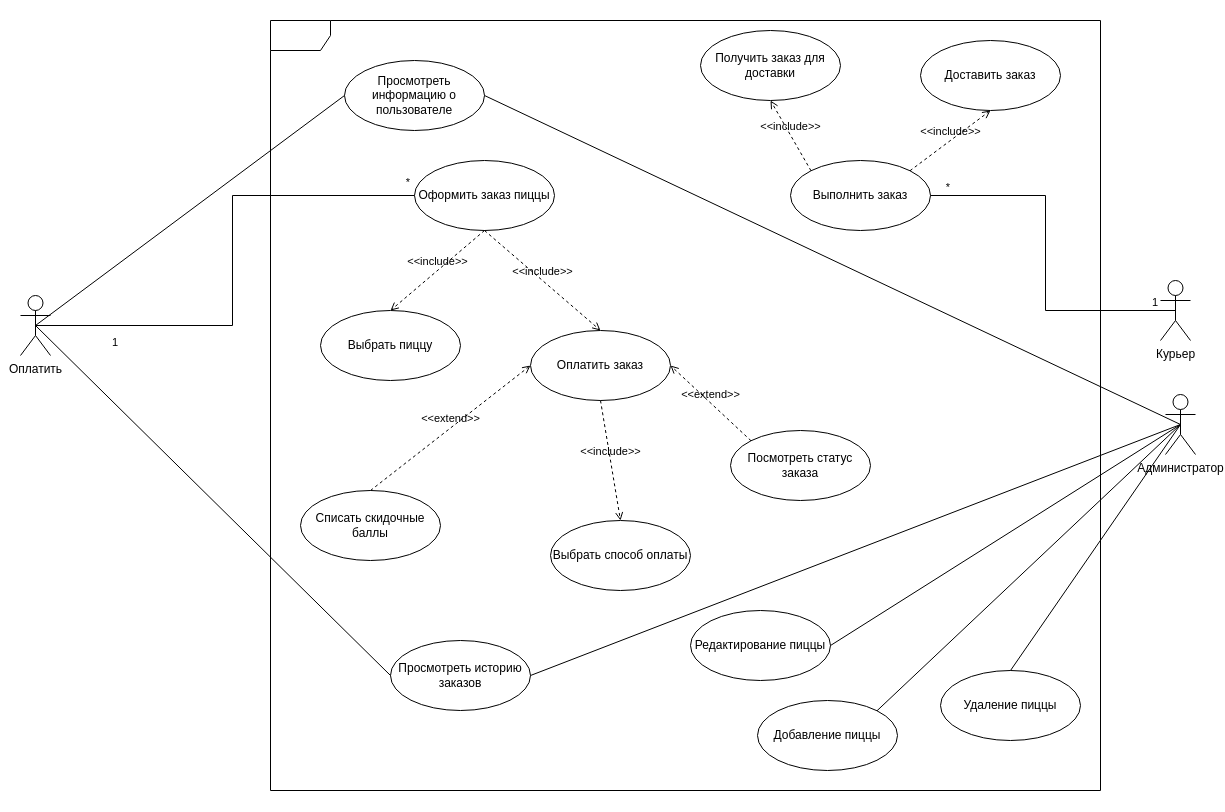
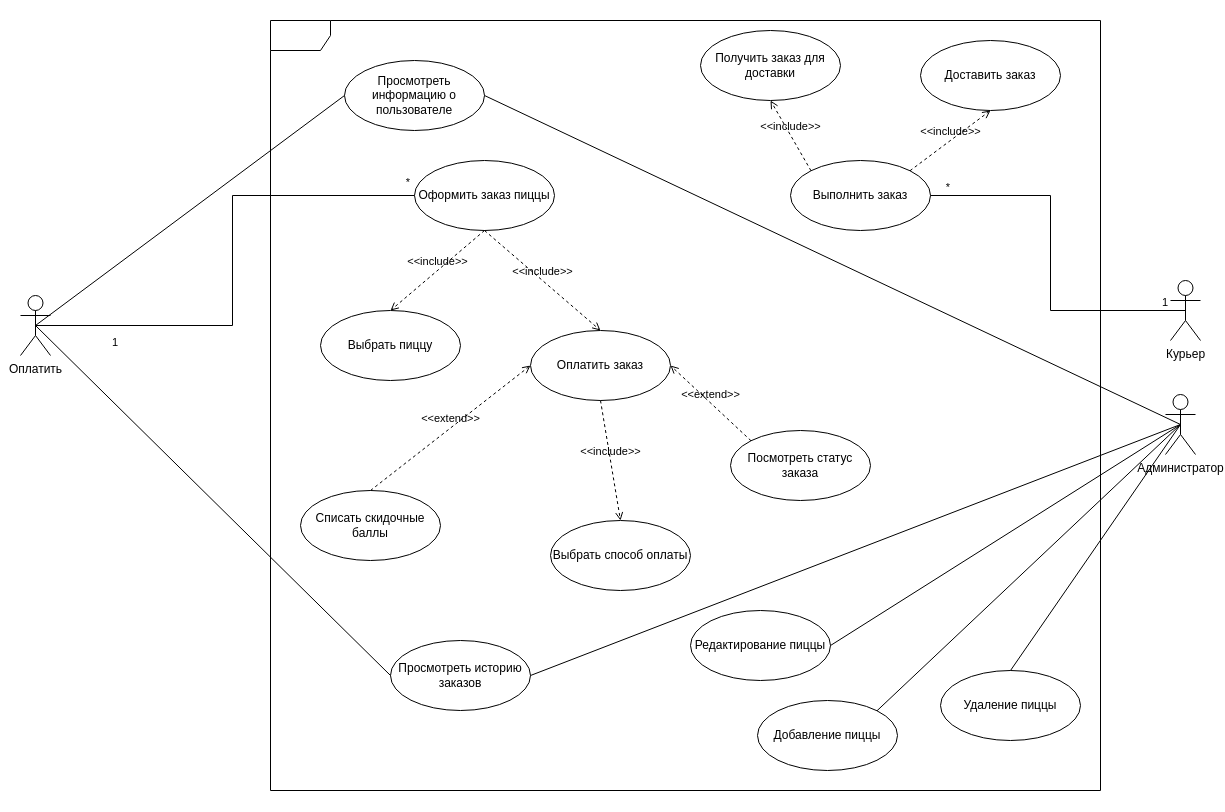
(1176, 311) -> (1186, 311)
